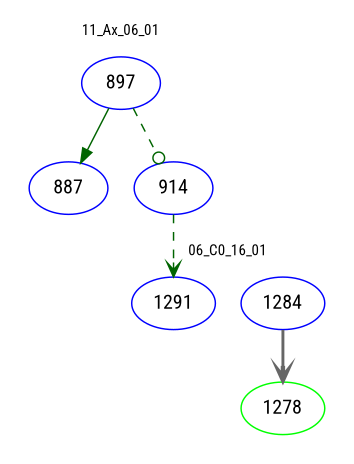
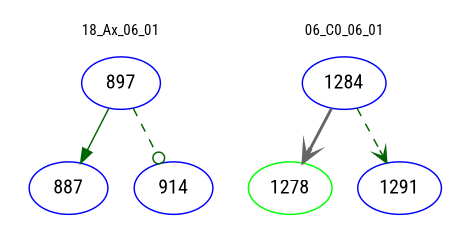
(121, 31) -> (121, 31)
(174, 247) -> (368, 129)
(228, 252) -> (345, 31)
